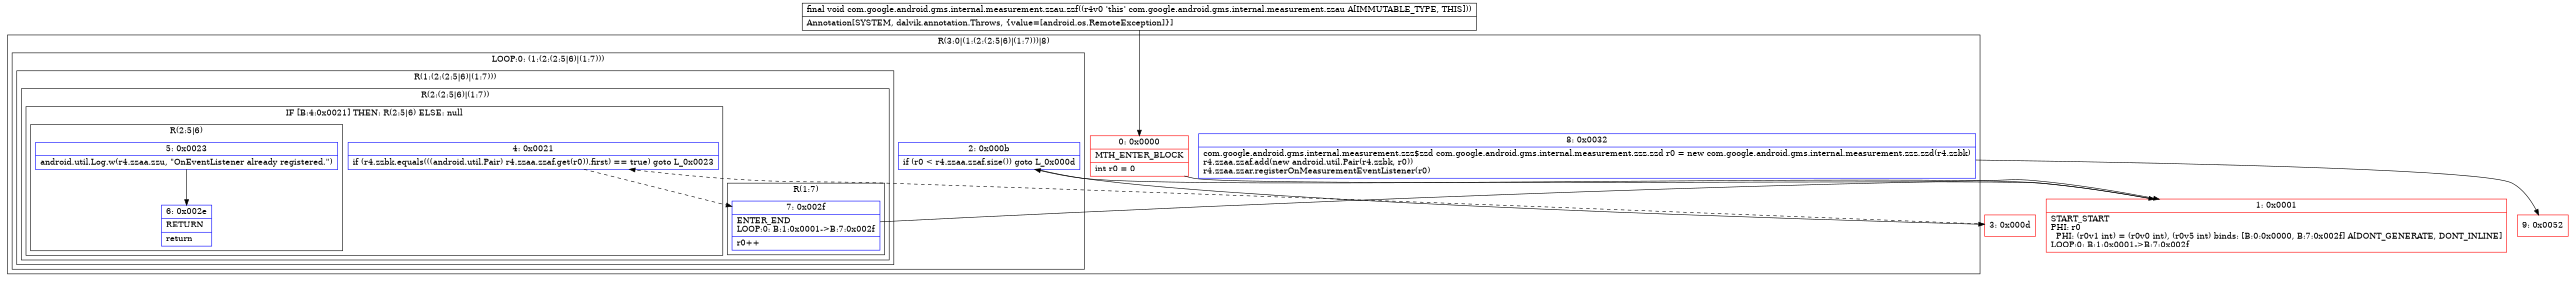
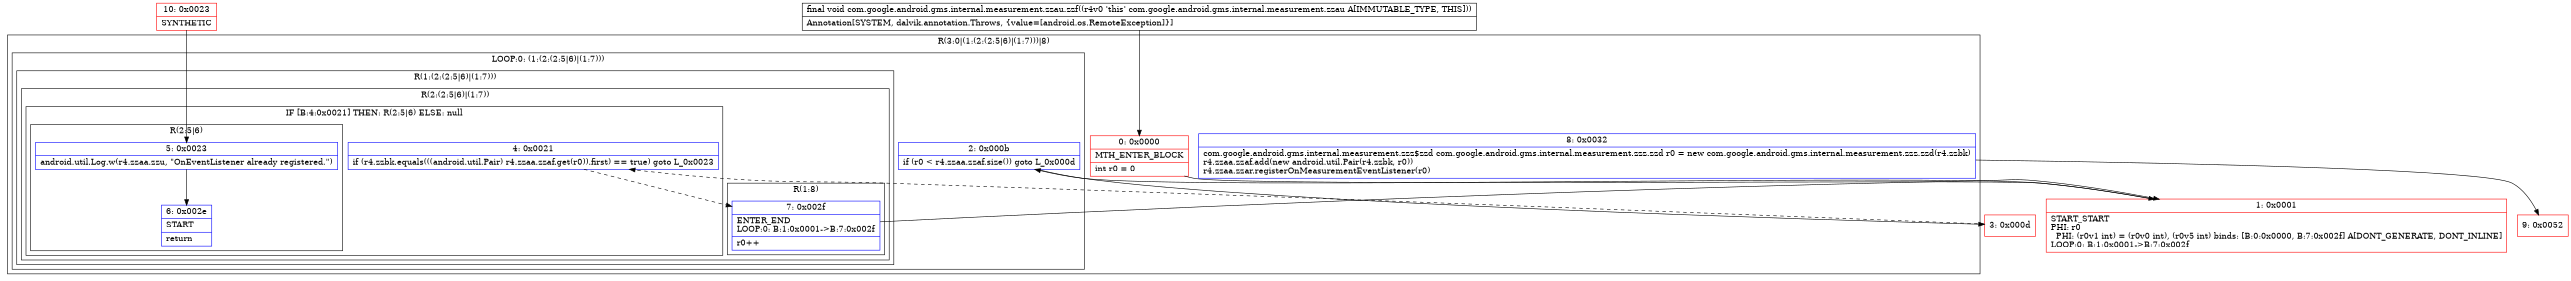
none -> (187, 17)
(806, 190) -> (806, 190)
(185, 225) -> (180, 225)
